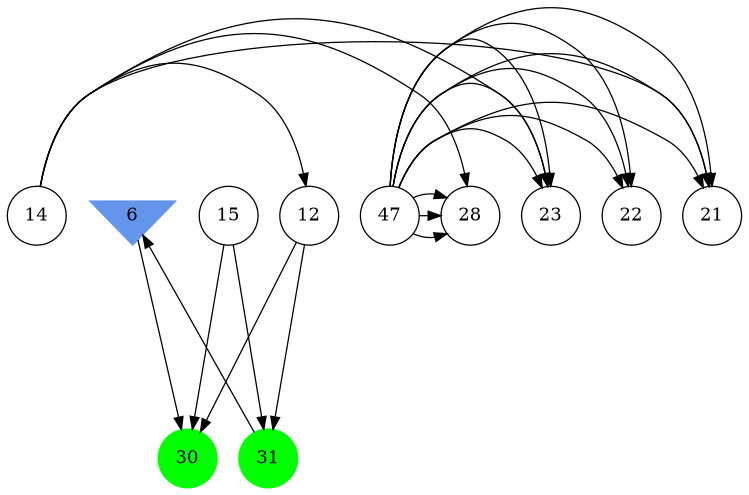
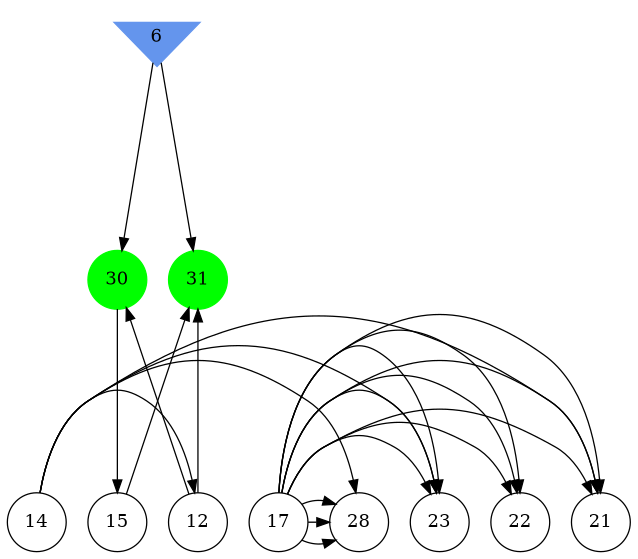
(390, 216) -> (279, 522)
(209, 331) -> (117, 399)
(199, 335) -> (176, 150)
